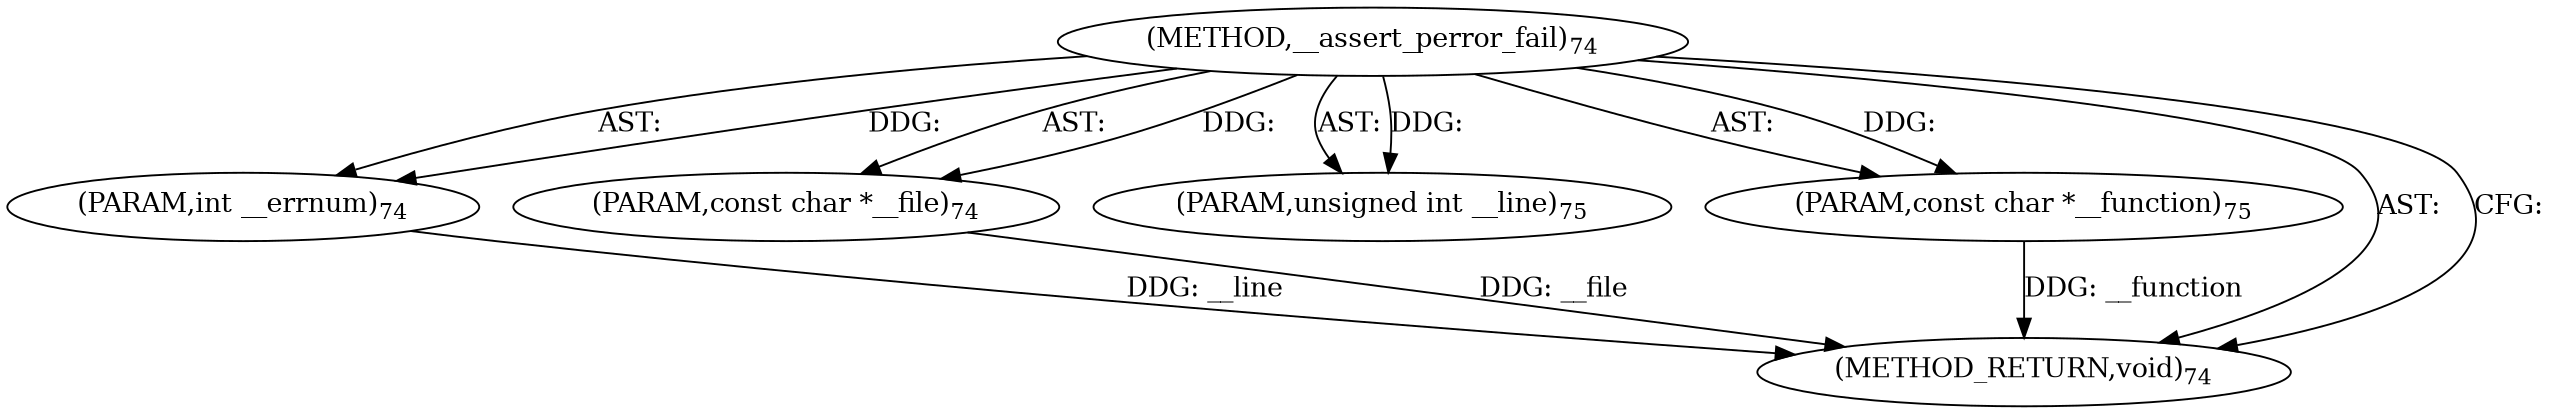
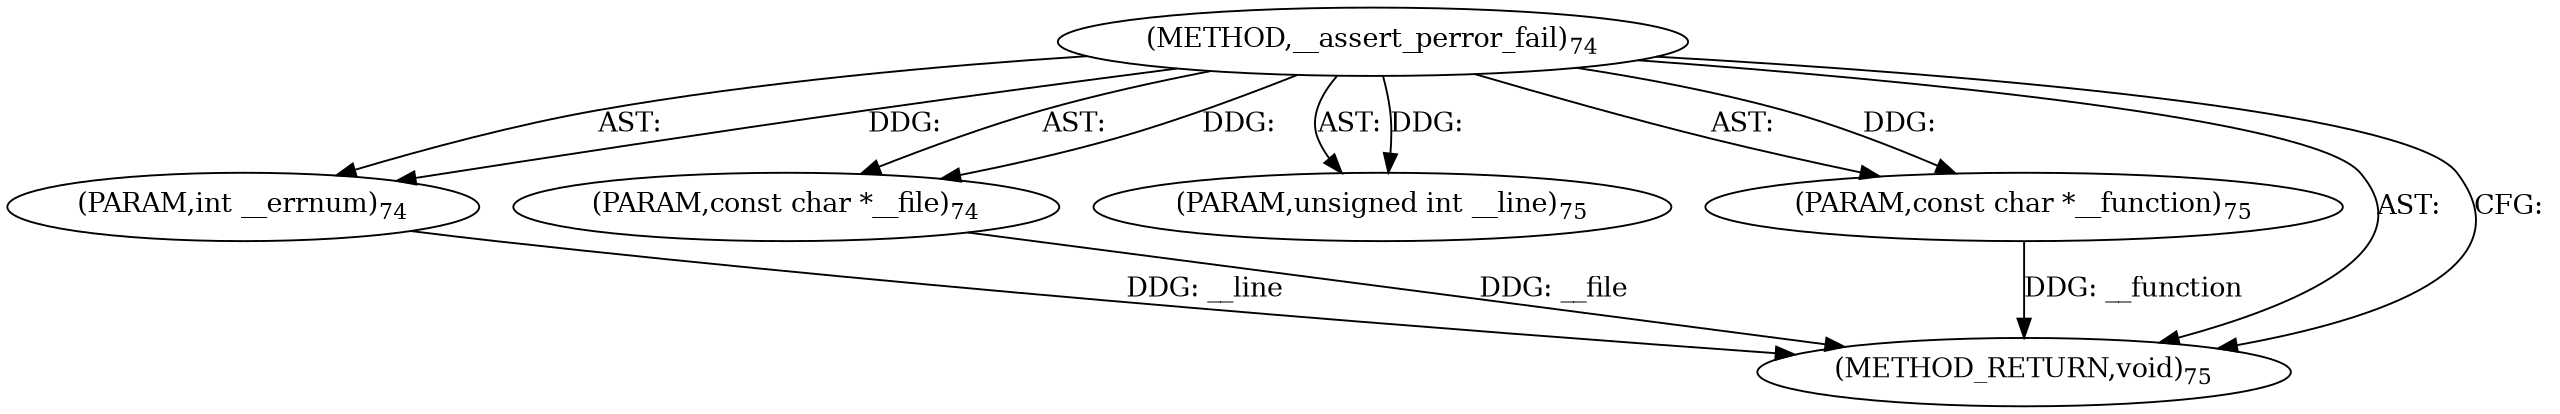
(2199, 369) -> (2199, 369)
